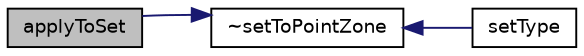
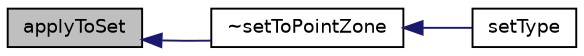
(167, 15) -> (186, 41)
